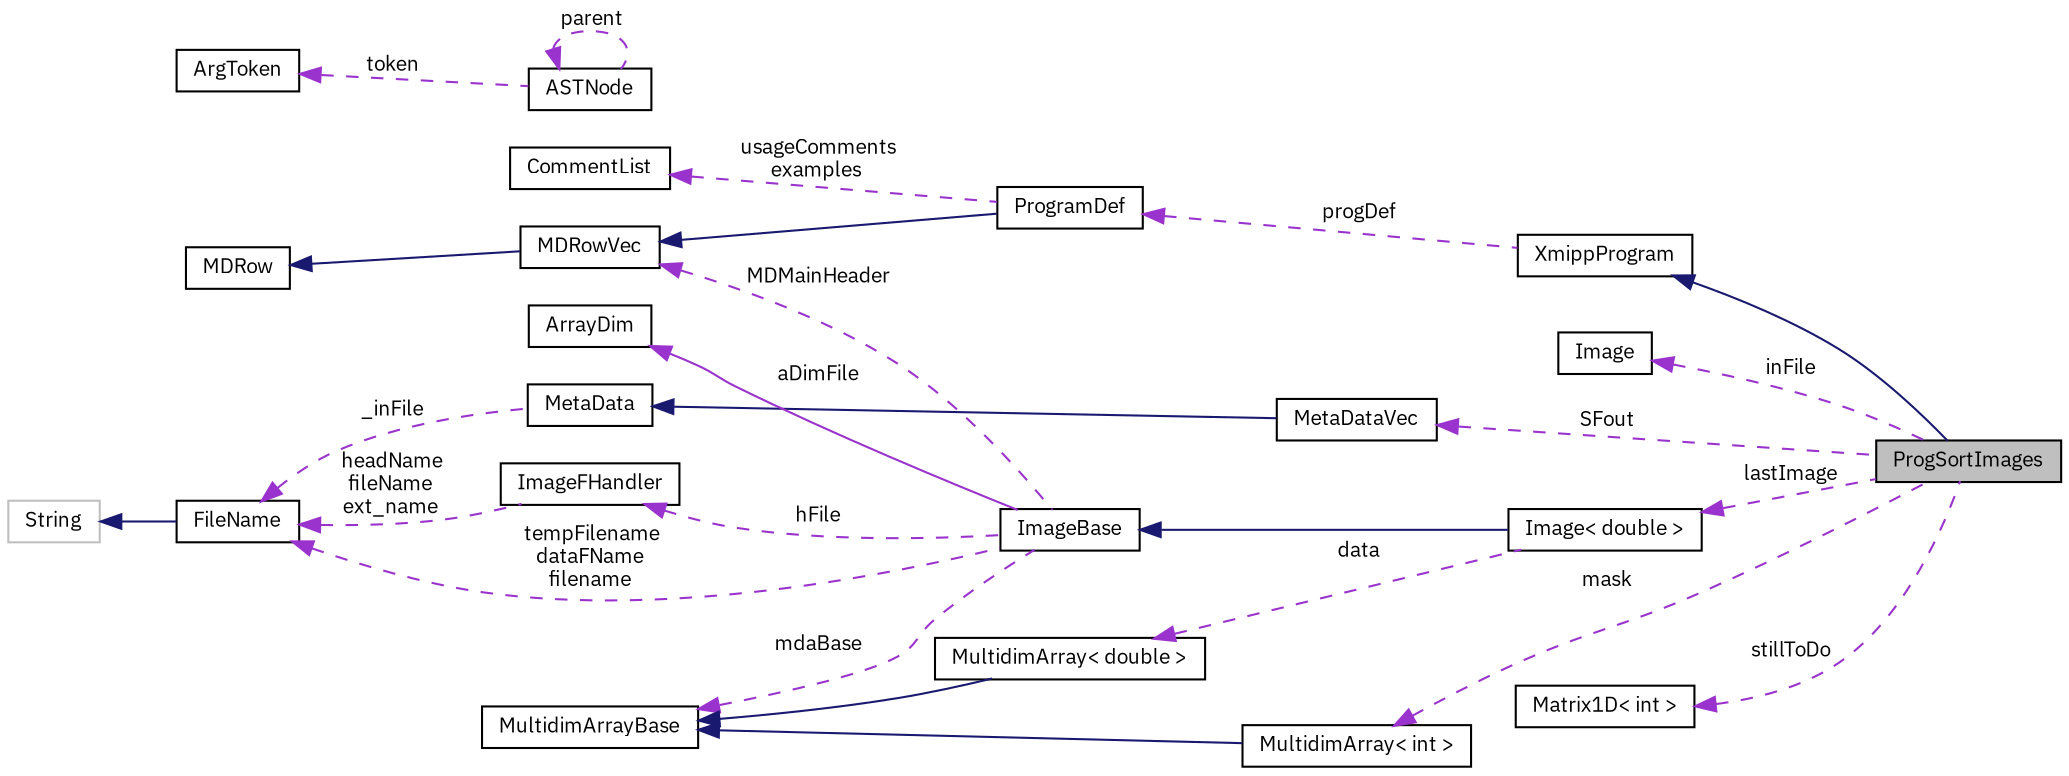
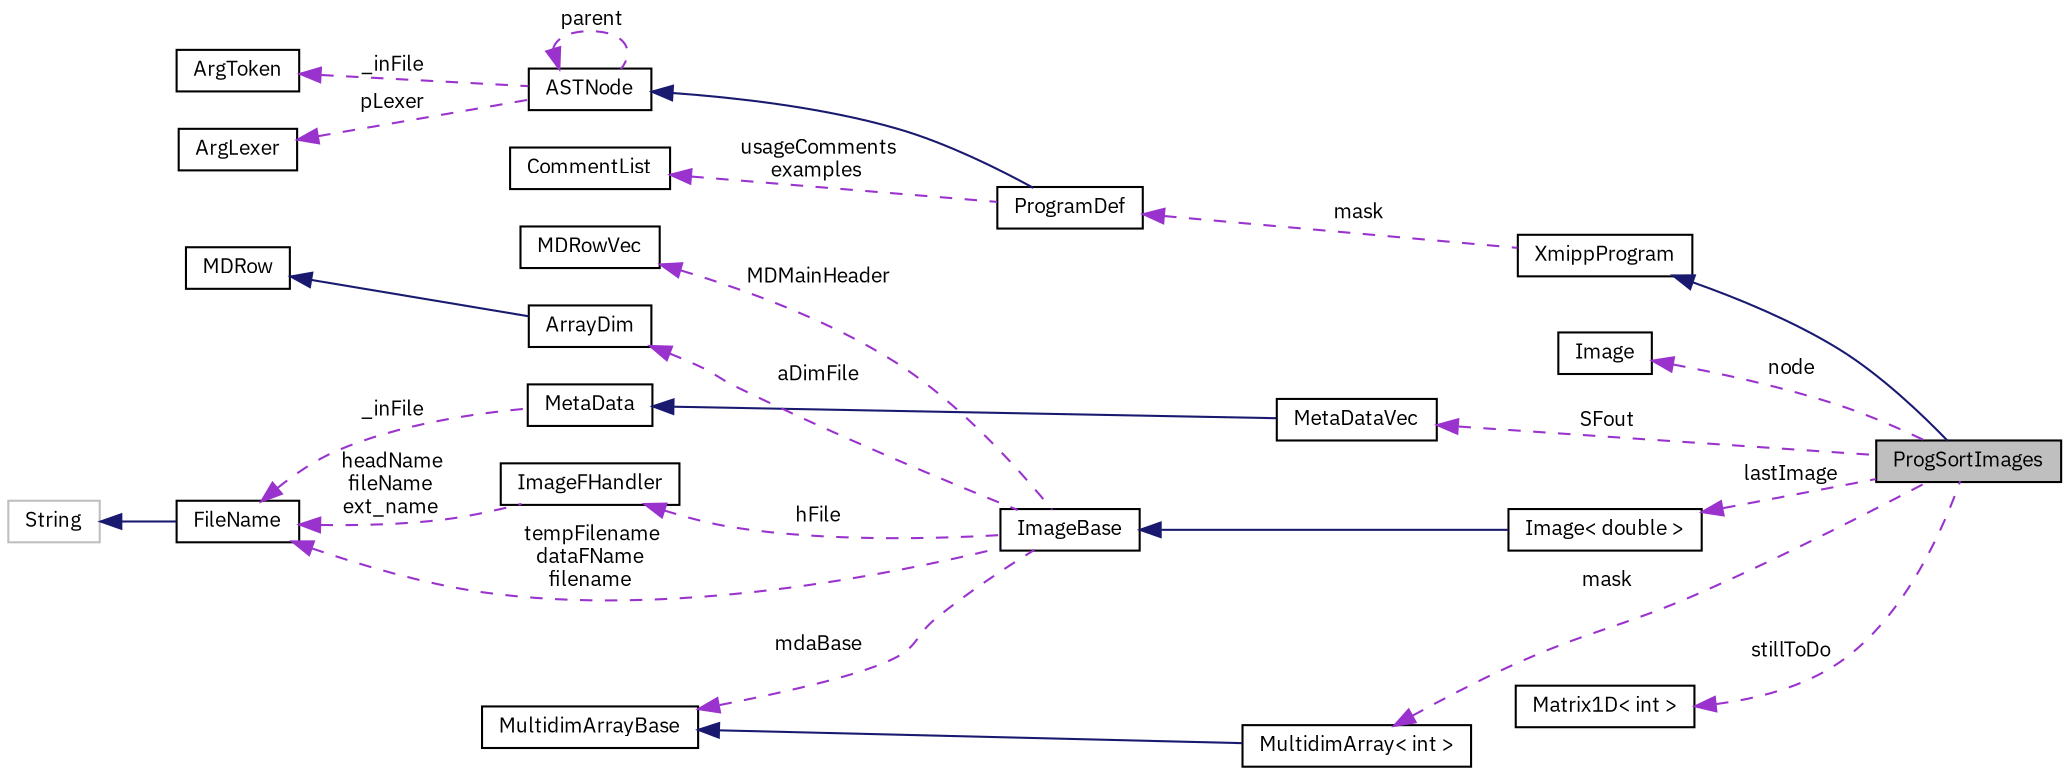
(391, 65) -> (391, 65)
none -> (238, 150)
(1357, 213) -> (1357, 213)
(839, 227) -> (859, 119)
(416, 258) -> (420, 298)
(1789, 369) -> (1789, 369)
(842, 436) -> (842, 436)
(1070, 659) -> none
